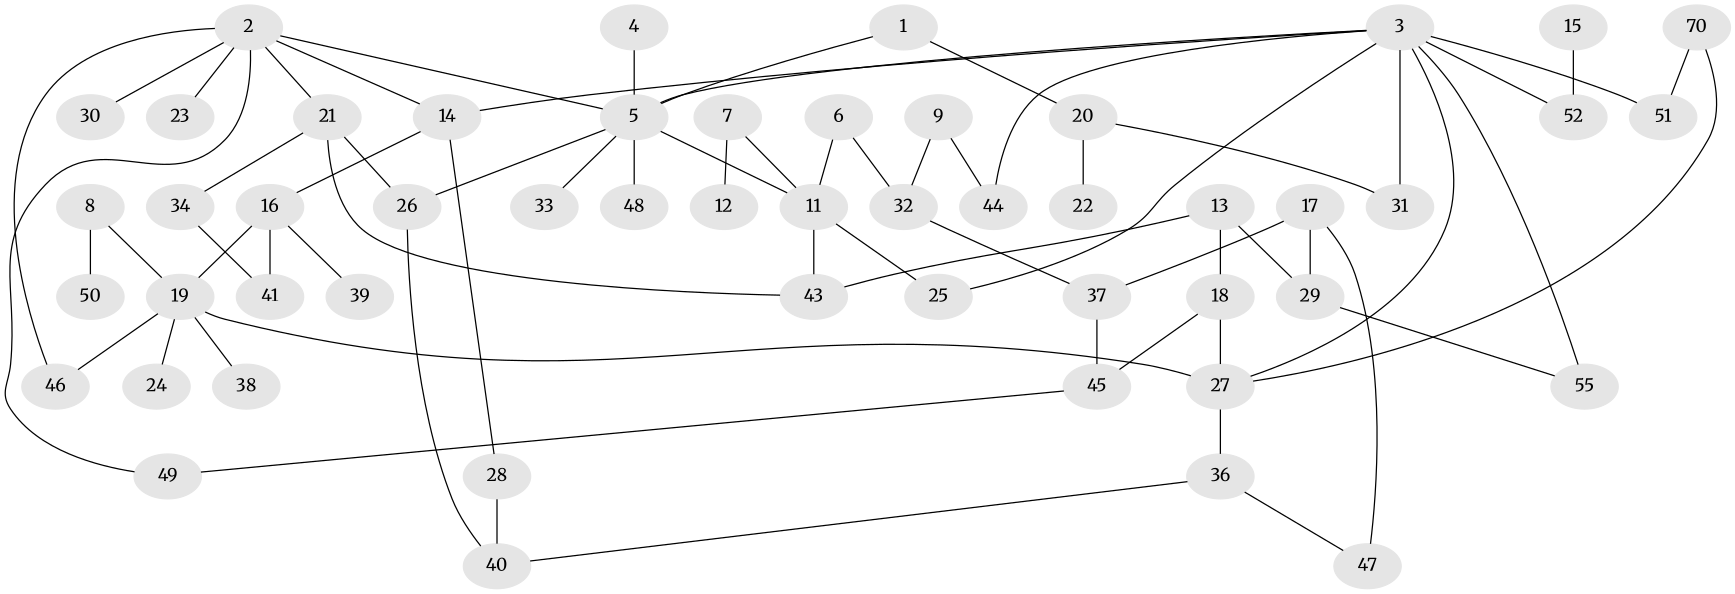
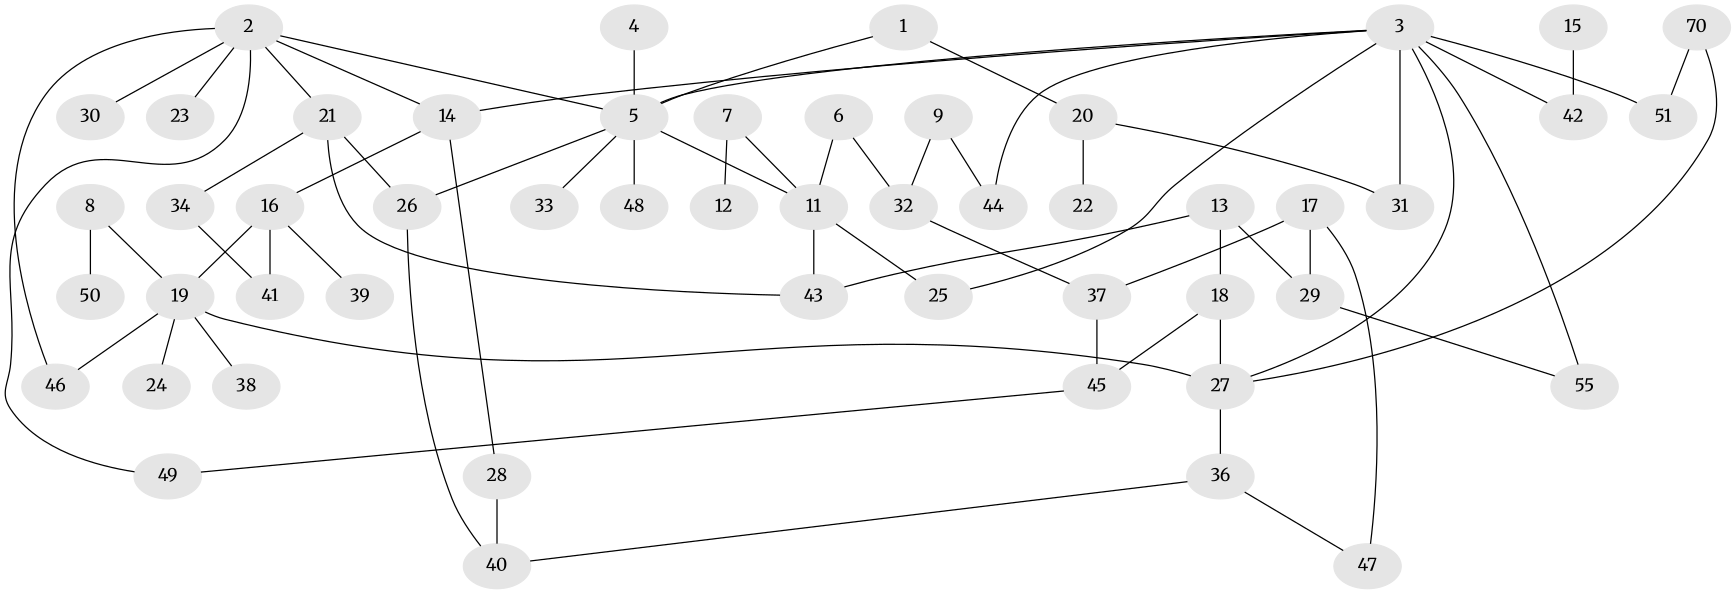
(1573, 117) -> (1573, 117)
